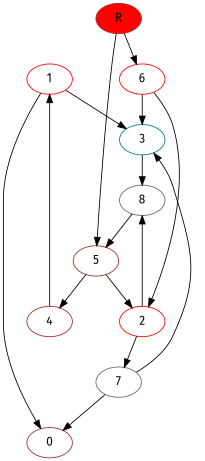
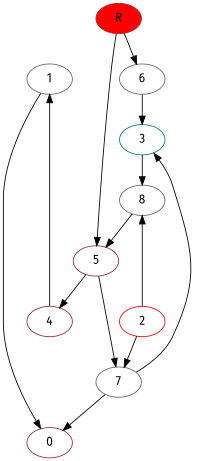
(50, 79) -> (50, 79)
(142, 79) -> (142, 79)
(92, 107) -> none
(179, 184) -> none
(116, 288) -> (106, 317)
